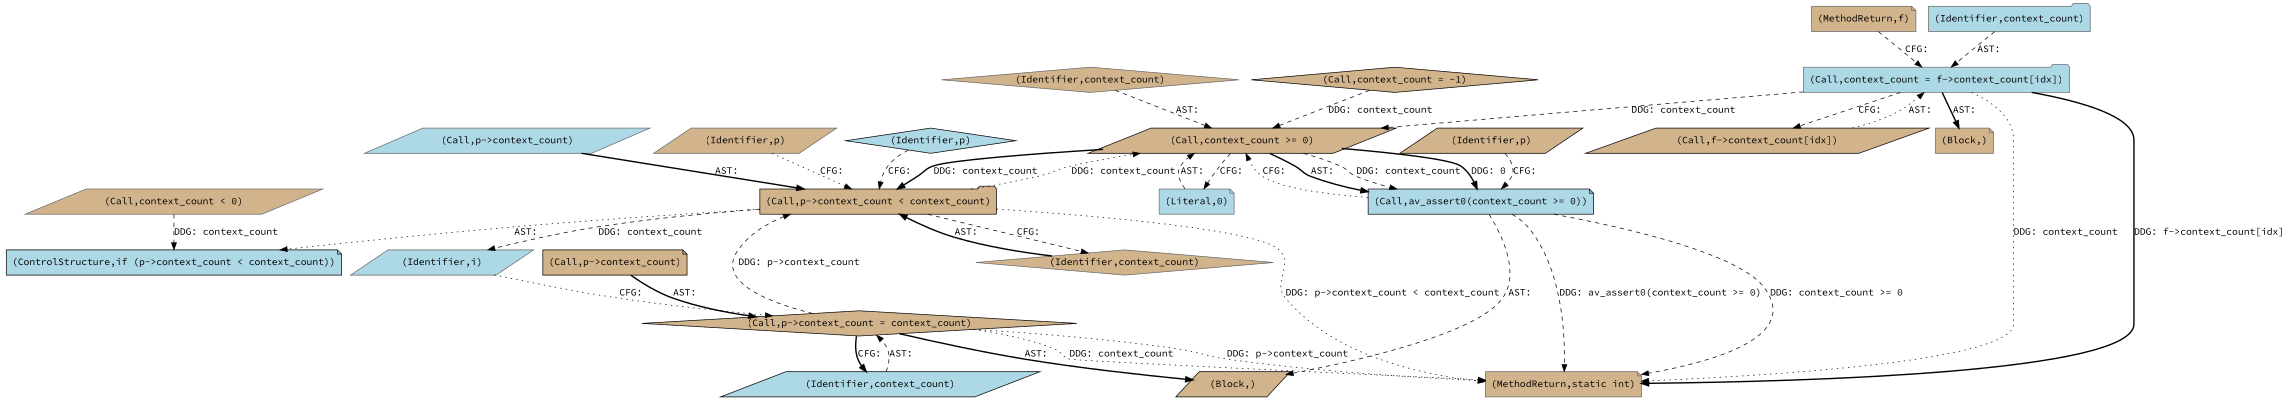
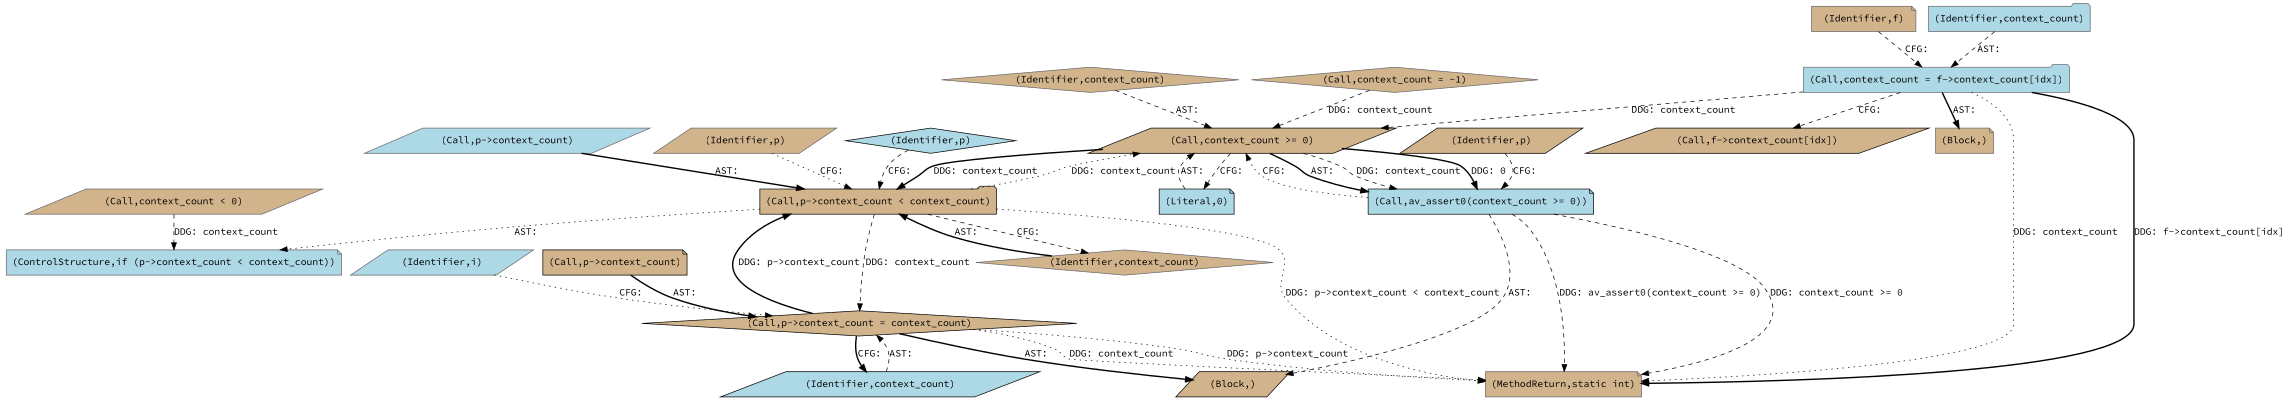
(1864, 19) -> (1864, 19)
(1395, 80) -> (1395, 80)
(1887, 117) -> none
(1197, 202) -> (1197, 202)
(626, 223) -> (864, 258)
(174, 262) -> (174, 262)
(737, 277) -> (737, 277)
